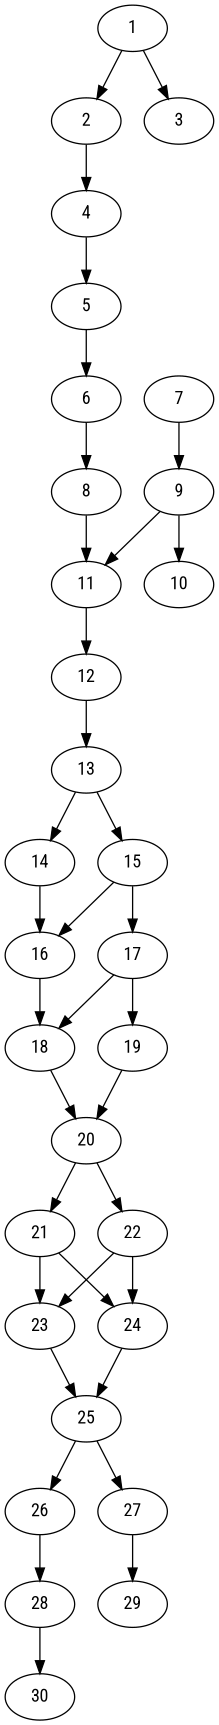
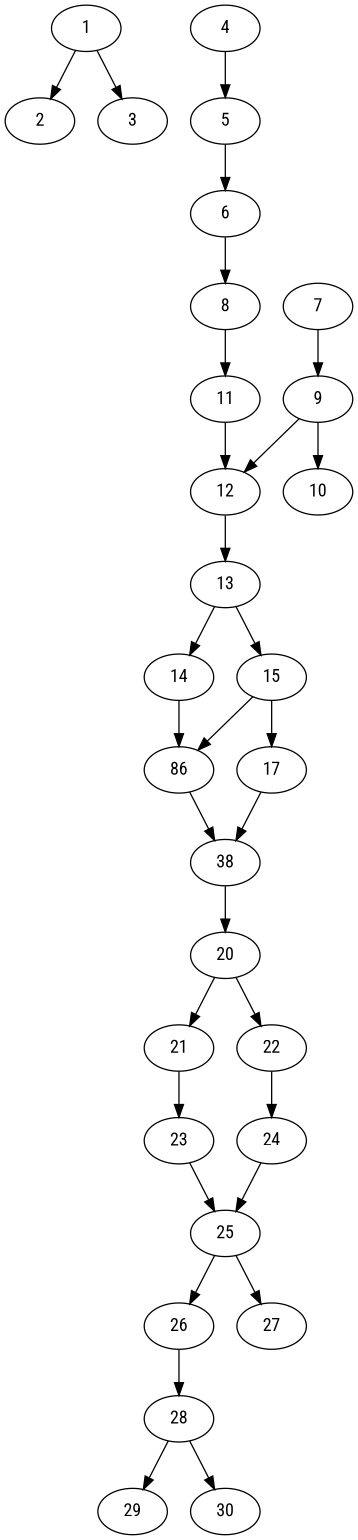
(86, 161) -> none
(137, 534) -> (276, 441)
(40, 955) -> (179, 770)
(40, 1048) -> (225, 863)
(133, 1048) -> none
(80, 1274) -> none
(92, 1274) -> none
(133, 1552) -> (159, 1459)
